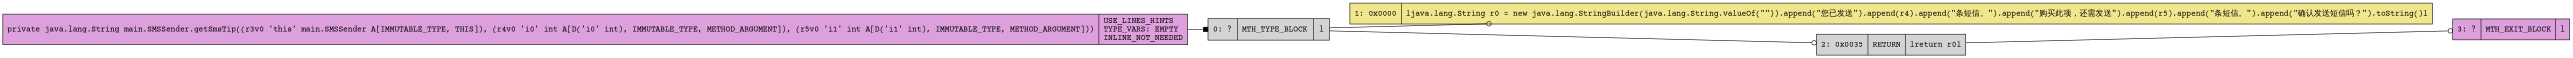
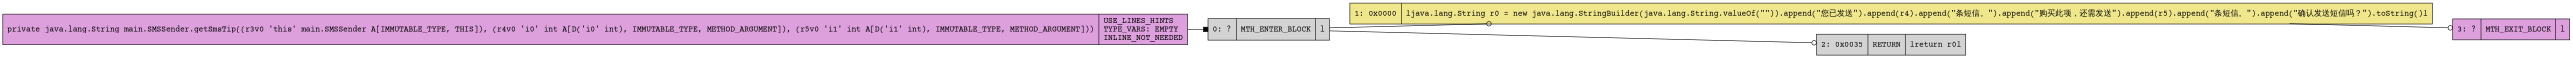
(1275, 29) -> (1276, 29)
(2207, 37) -> (2369, 26)
